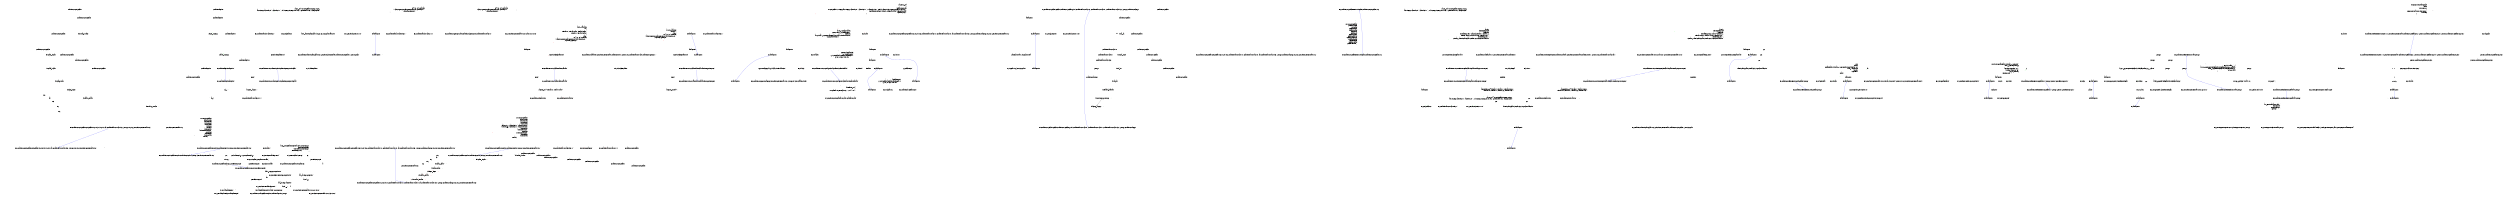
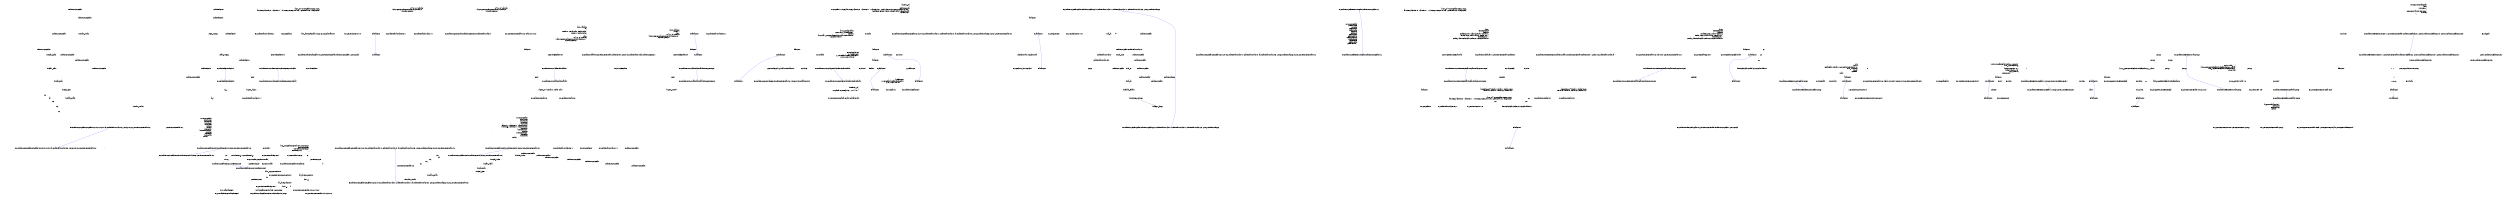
(1134, 17) -> (1112, 66)
